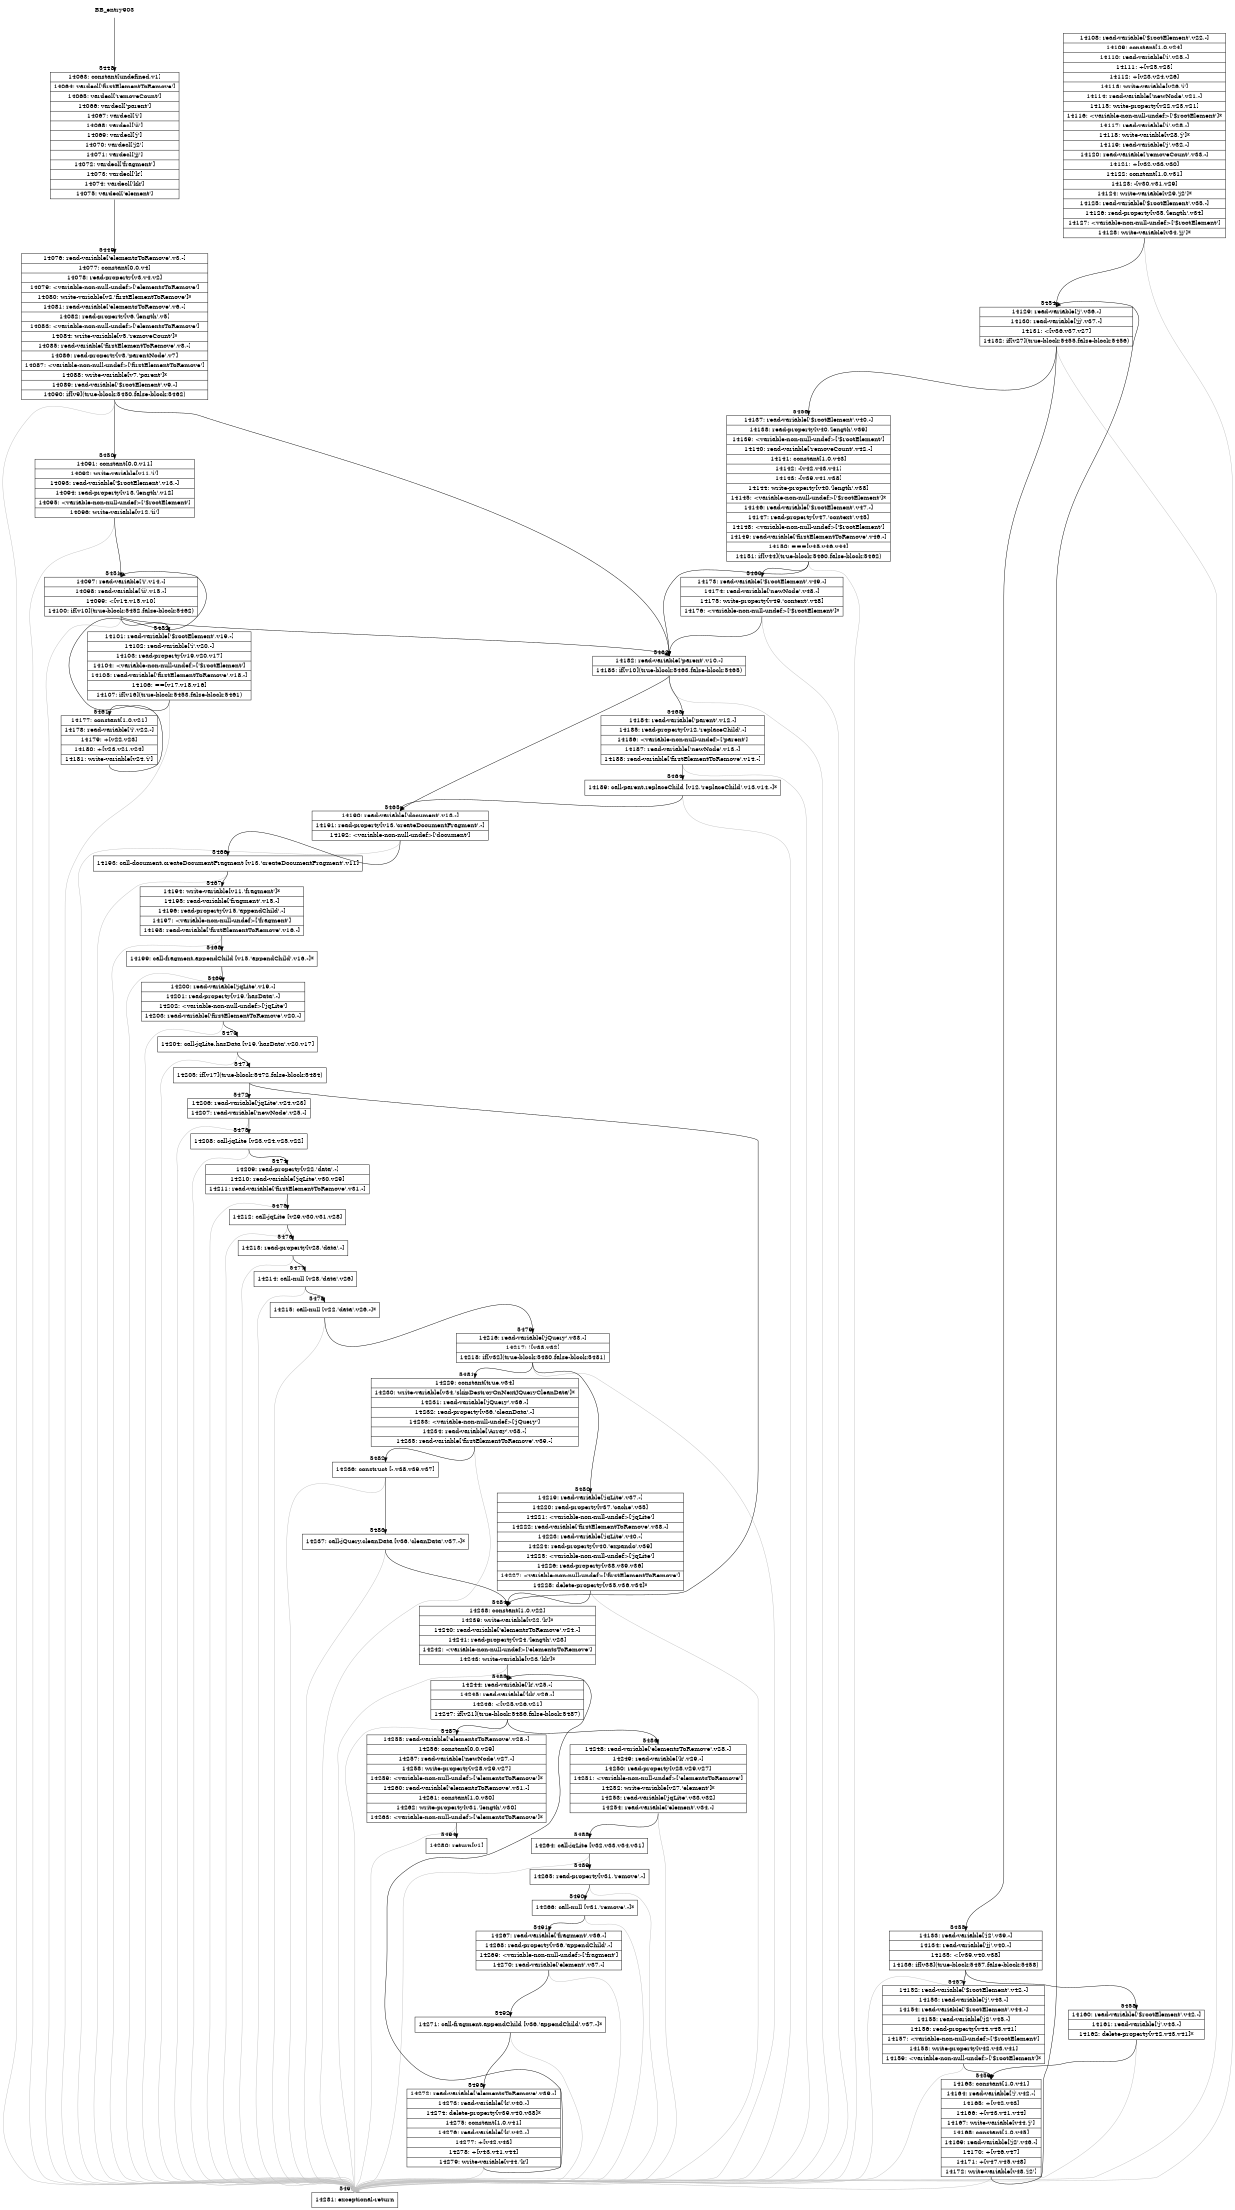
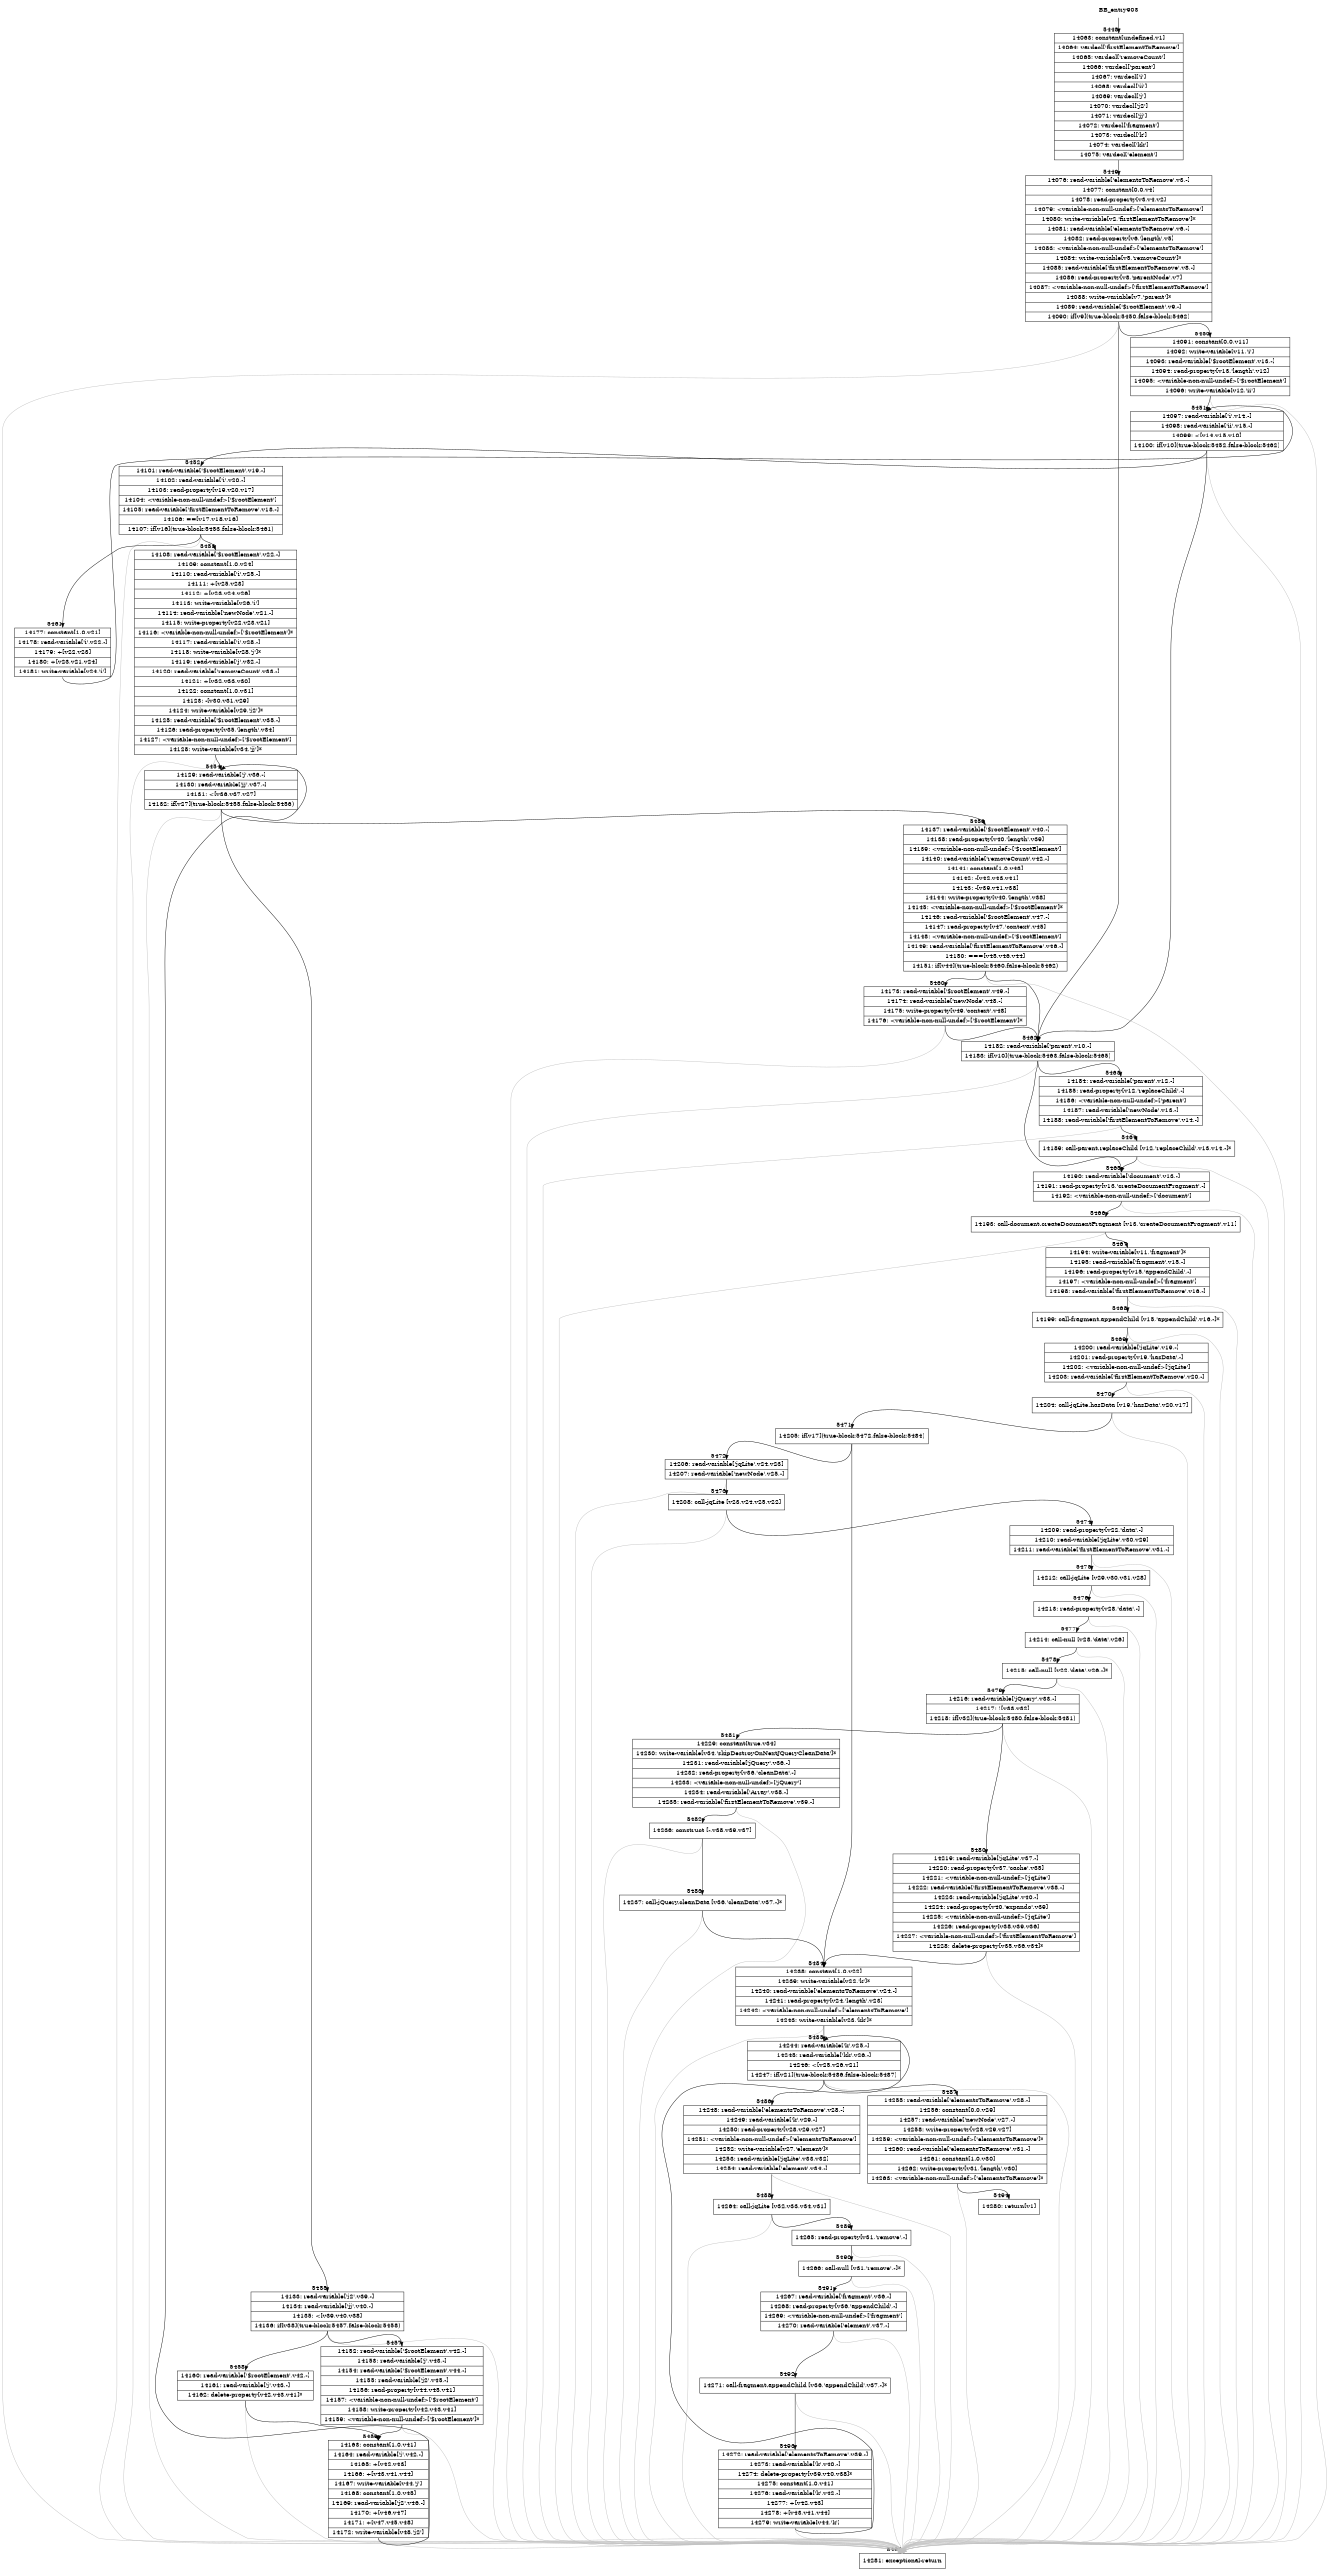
none -> (206, 541)
